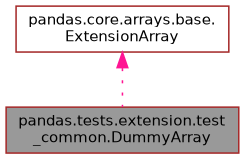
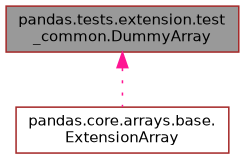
(122, 87) -> (122, 87)
